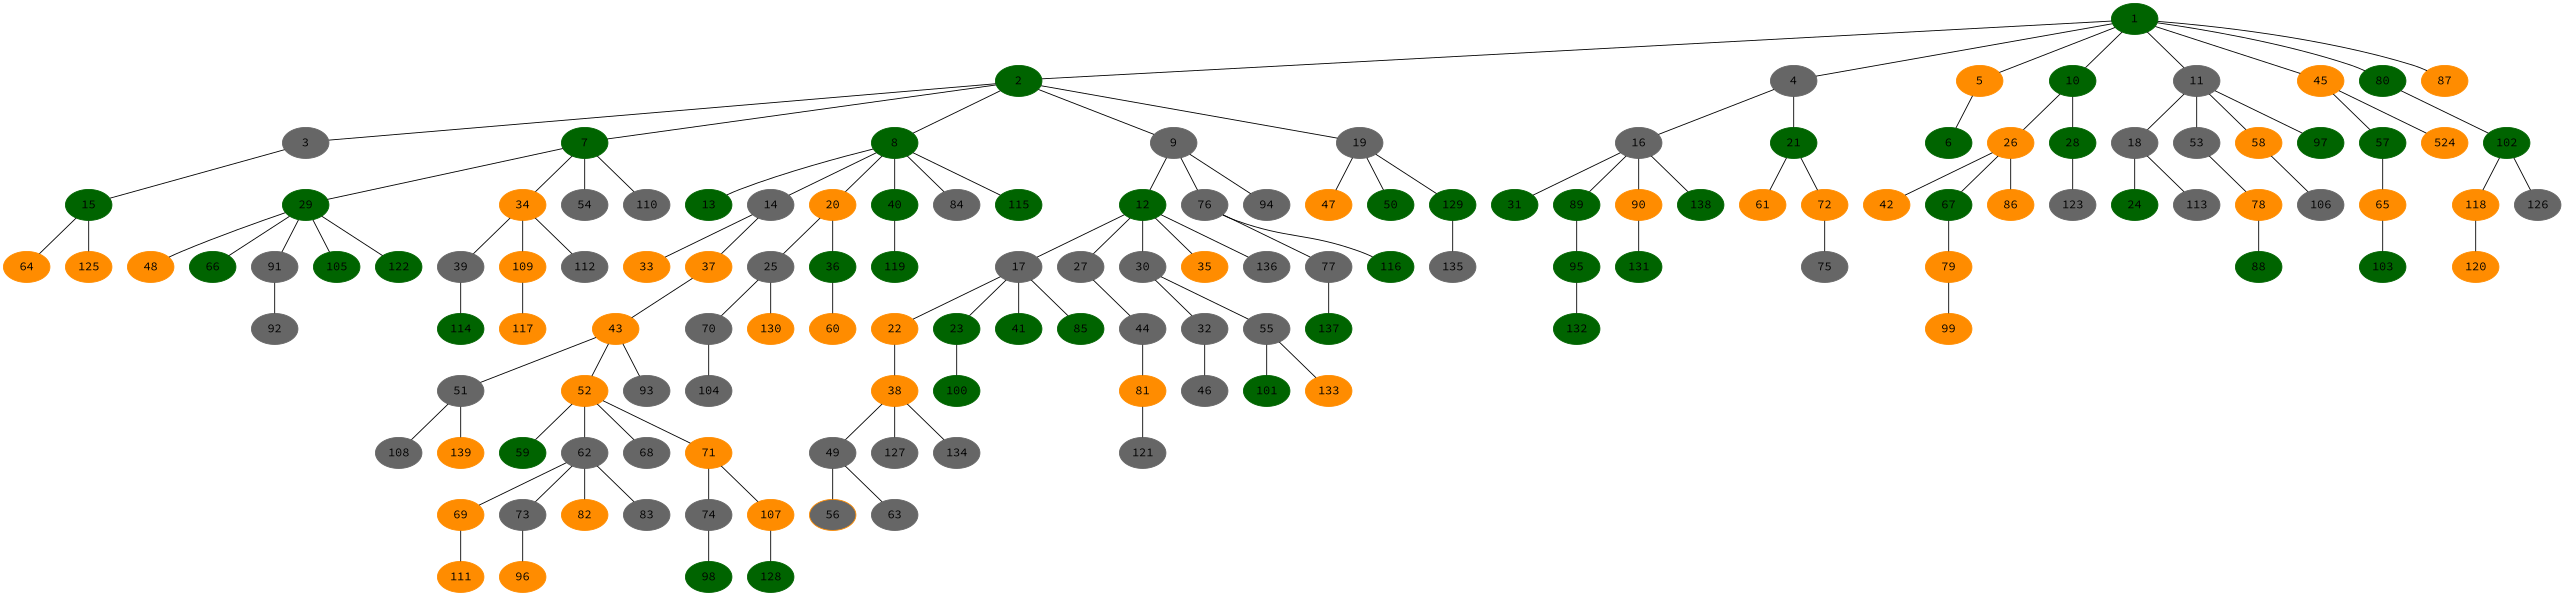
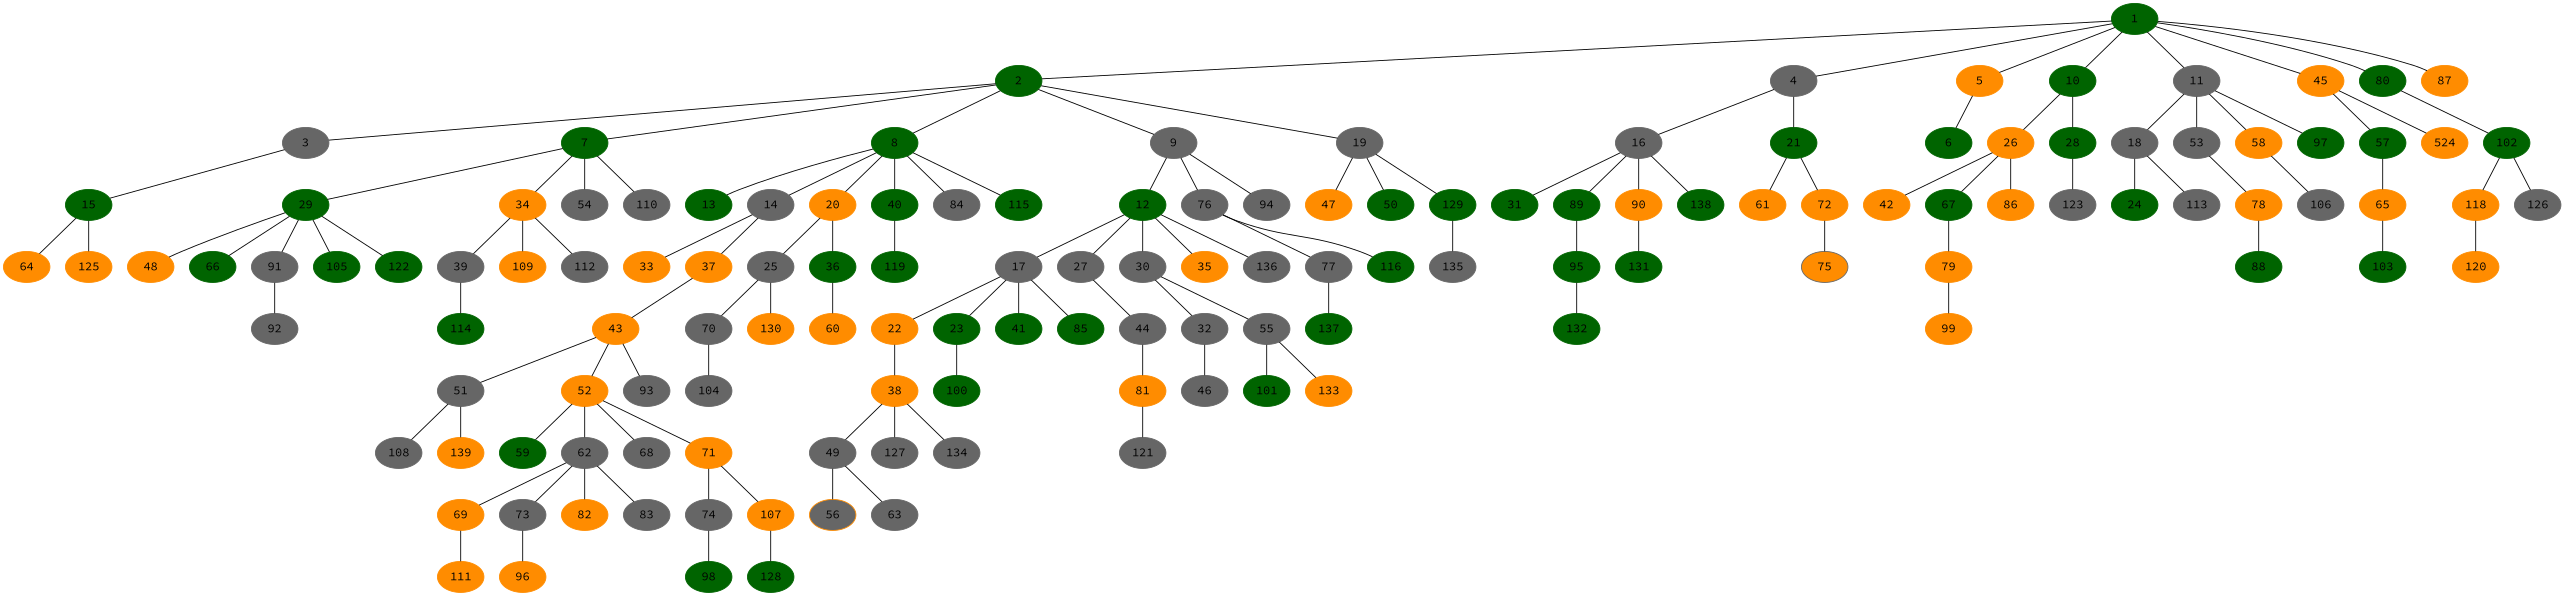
(1825, 267) -> (1825, 267)
(523, 329) -> none
